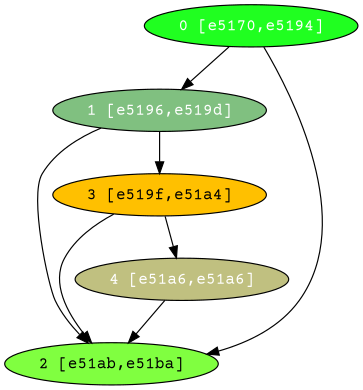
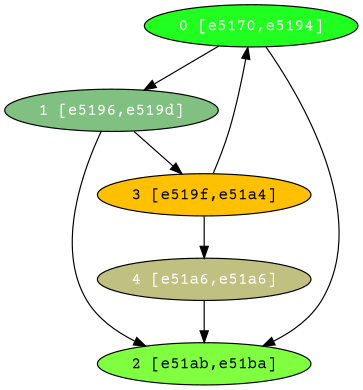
(62, 266) -> (233, 117)
